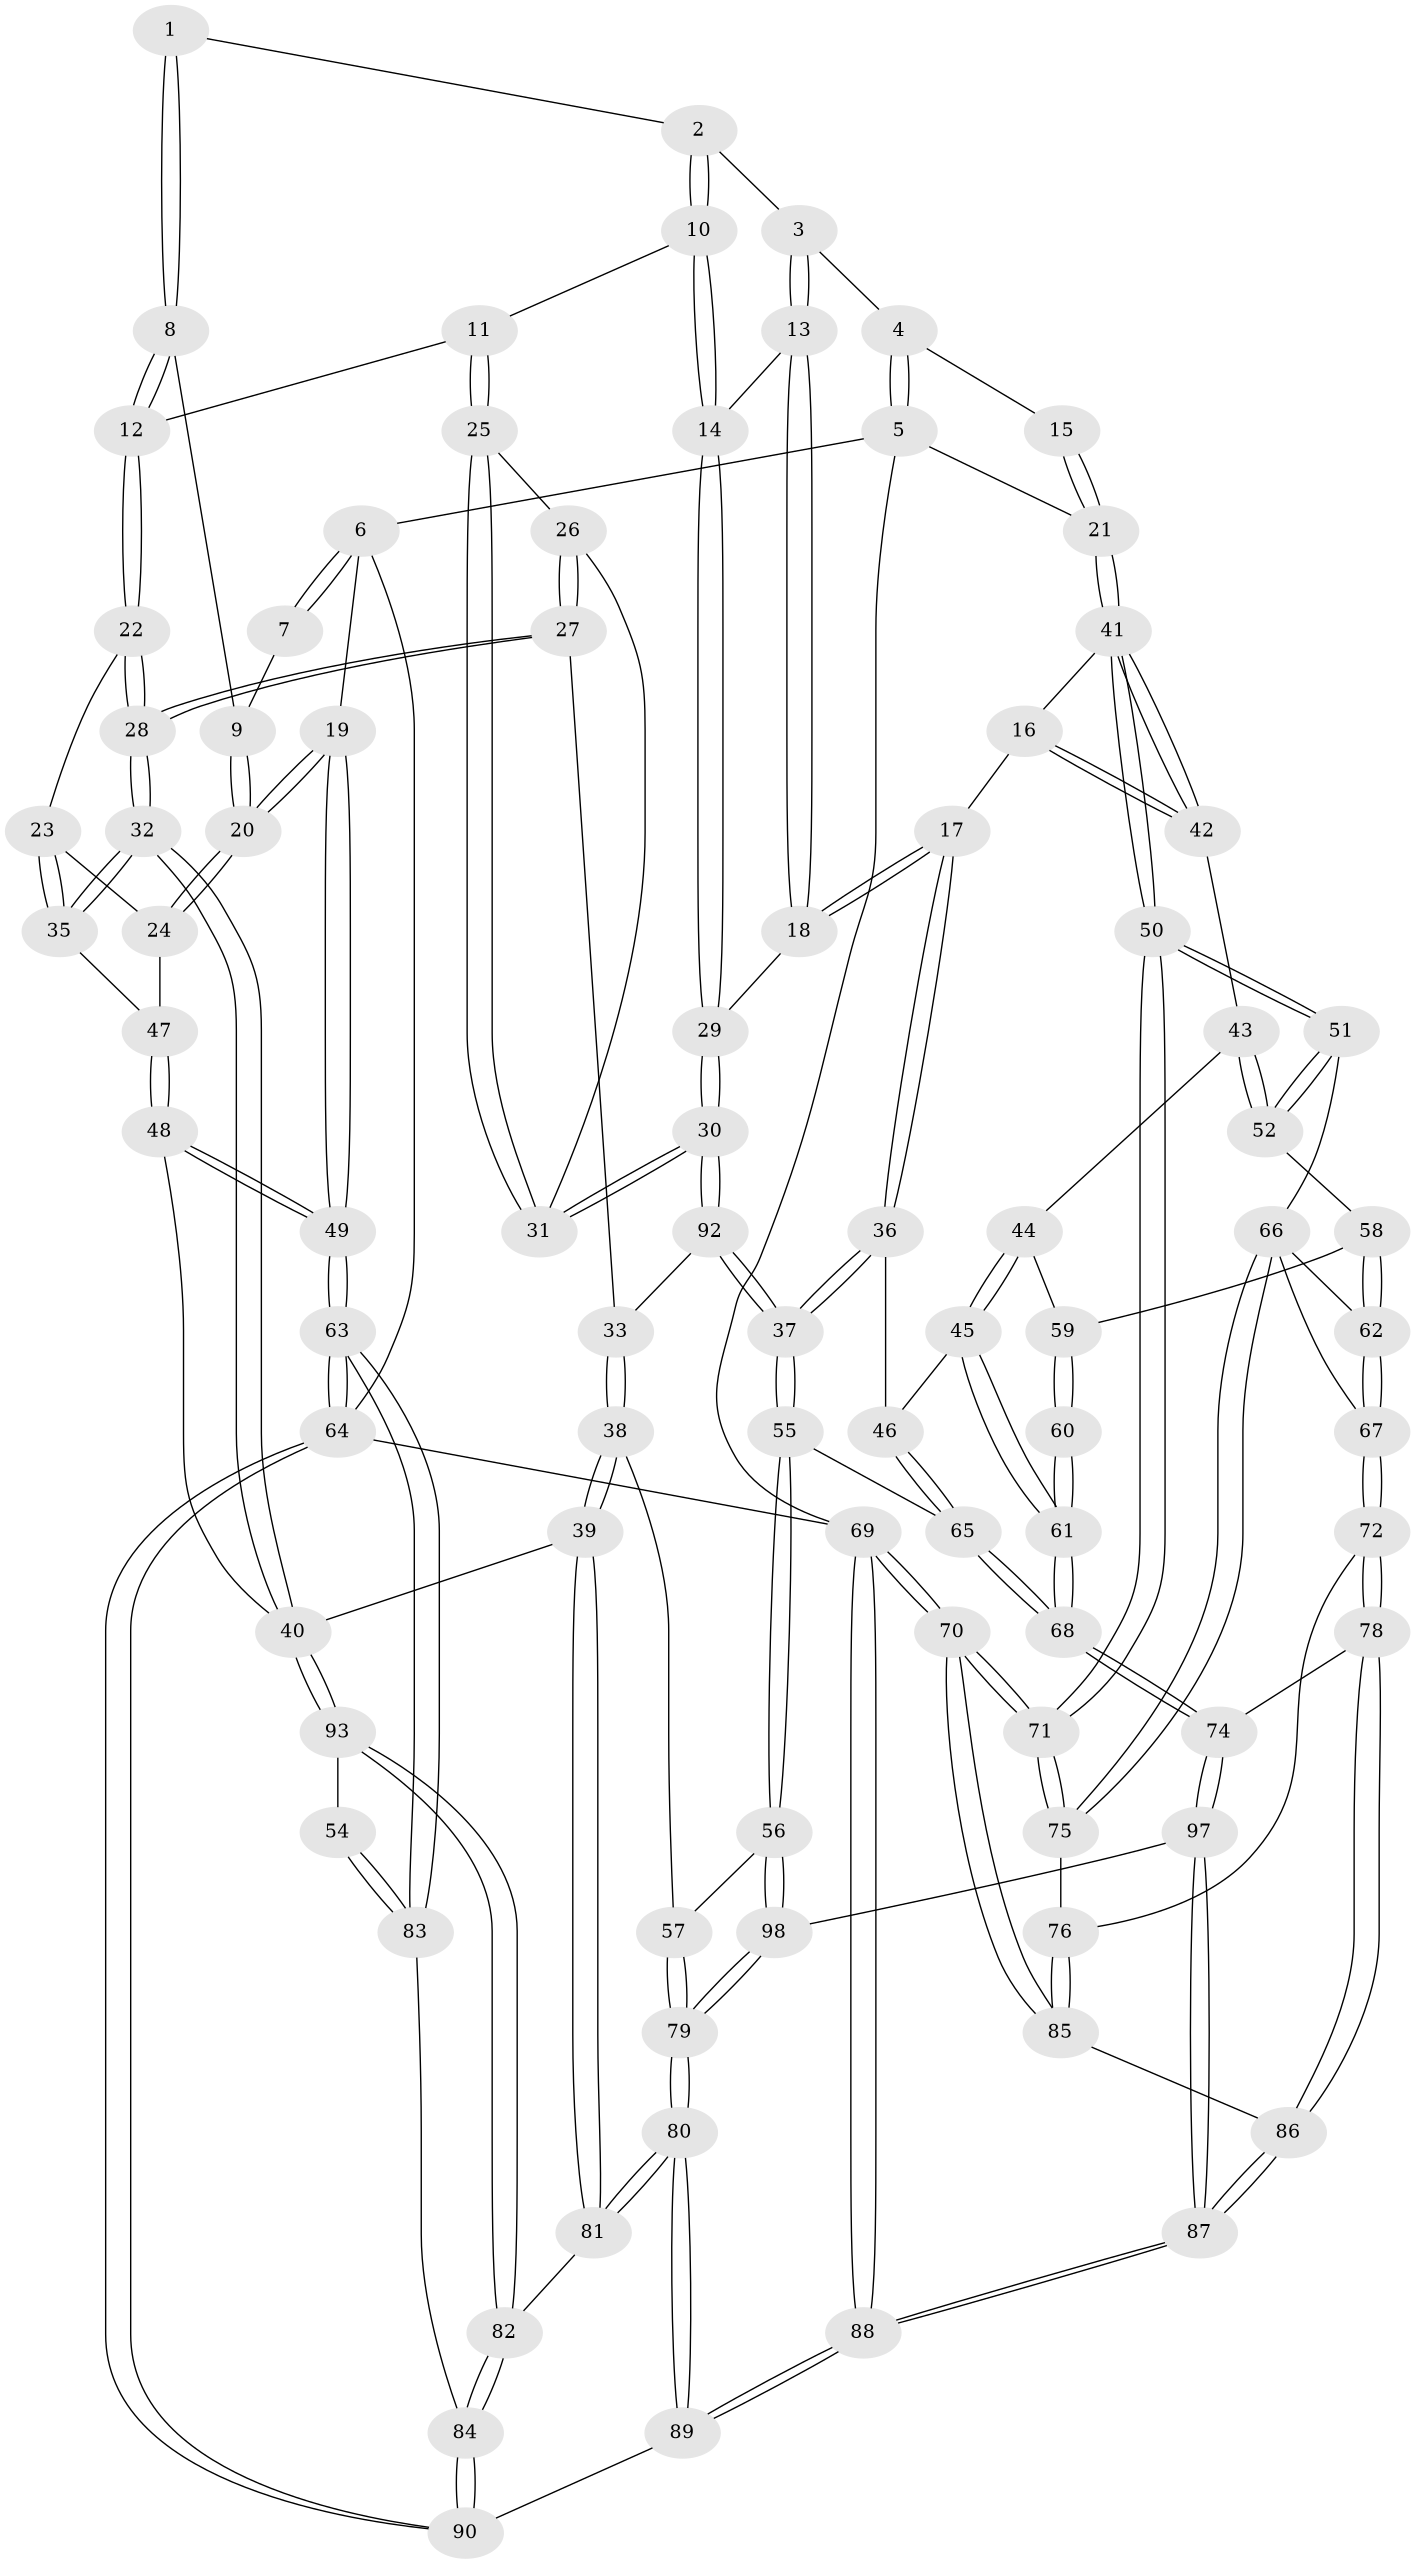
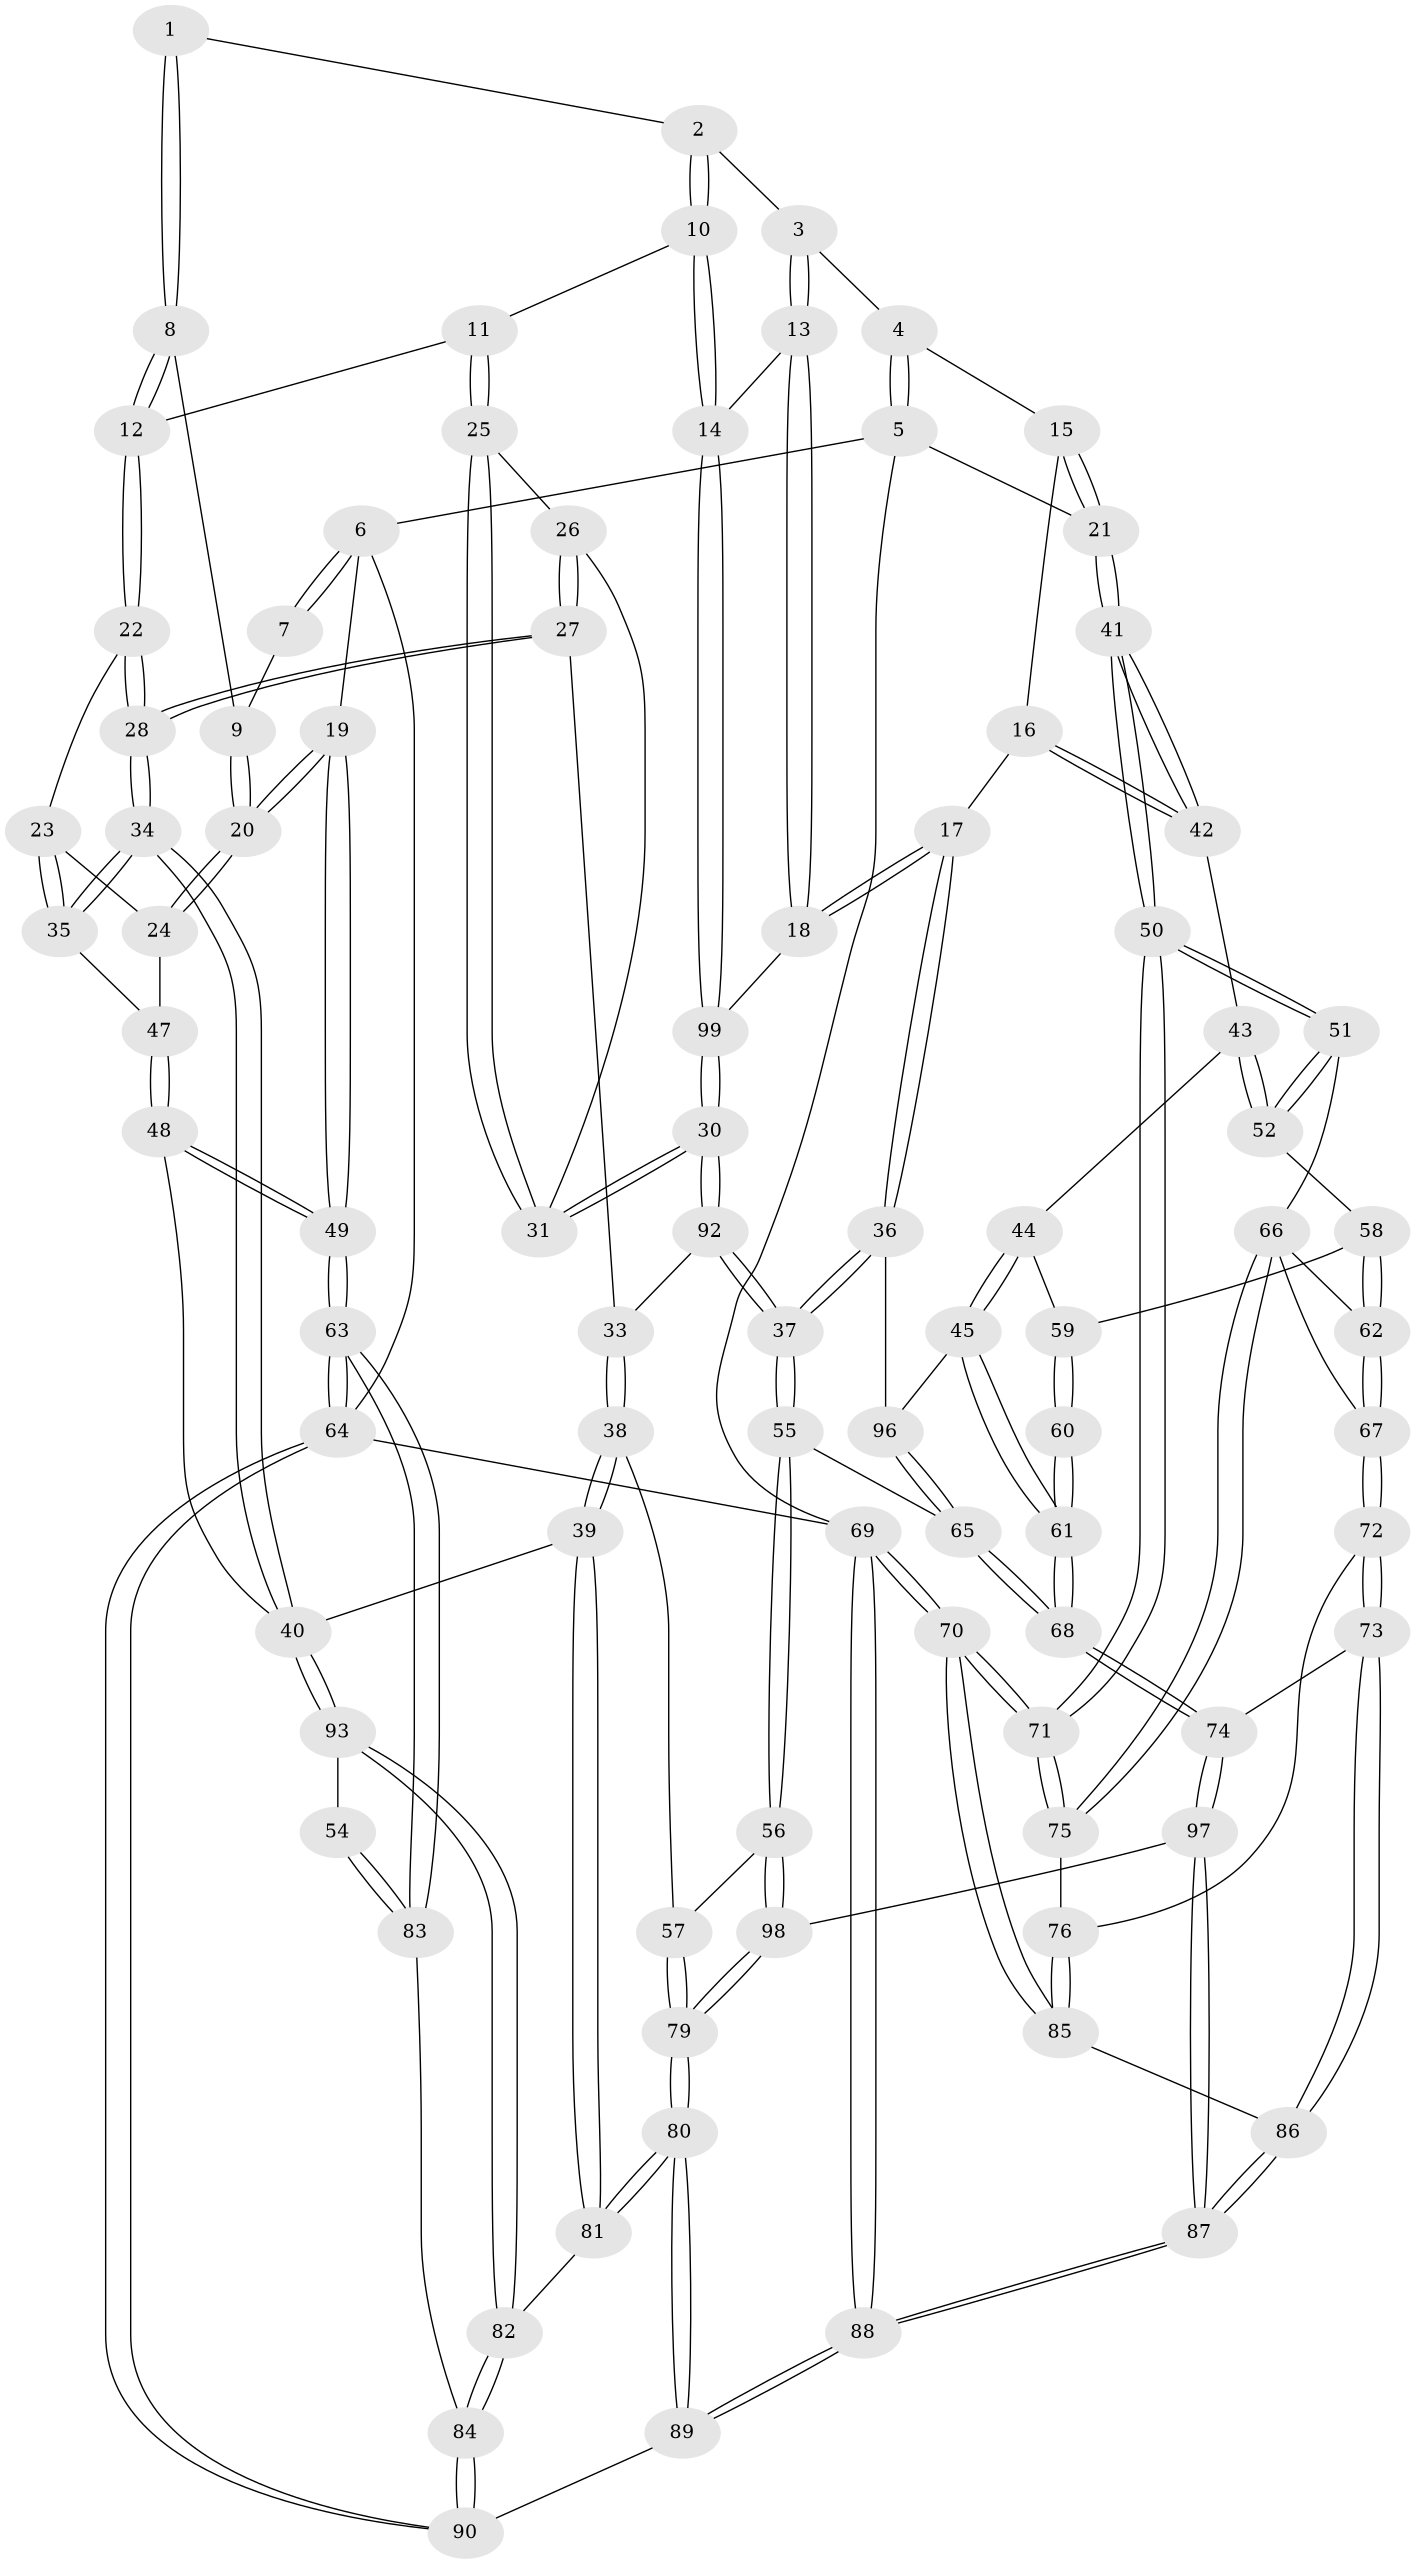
(1069, 681) -> (1042, 581)
(143, 831) -> (143, 831)
(710, 1032) -> (710, 1032)
(886, 1432) -> (886, 1432)
(1372, 1632) -> (1372, 1632)
